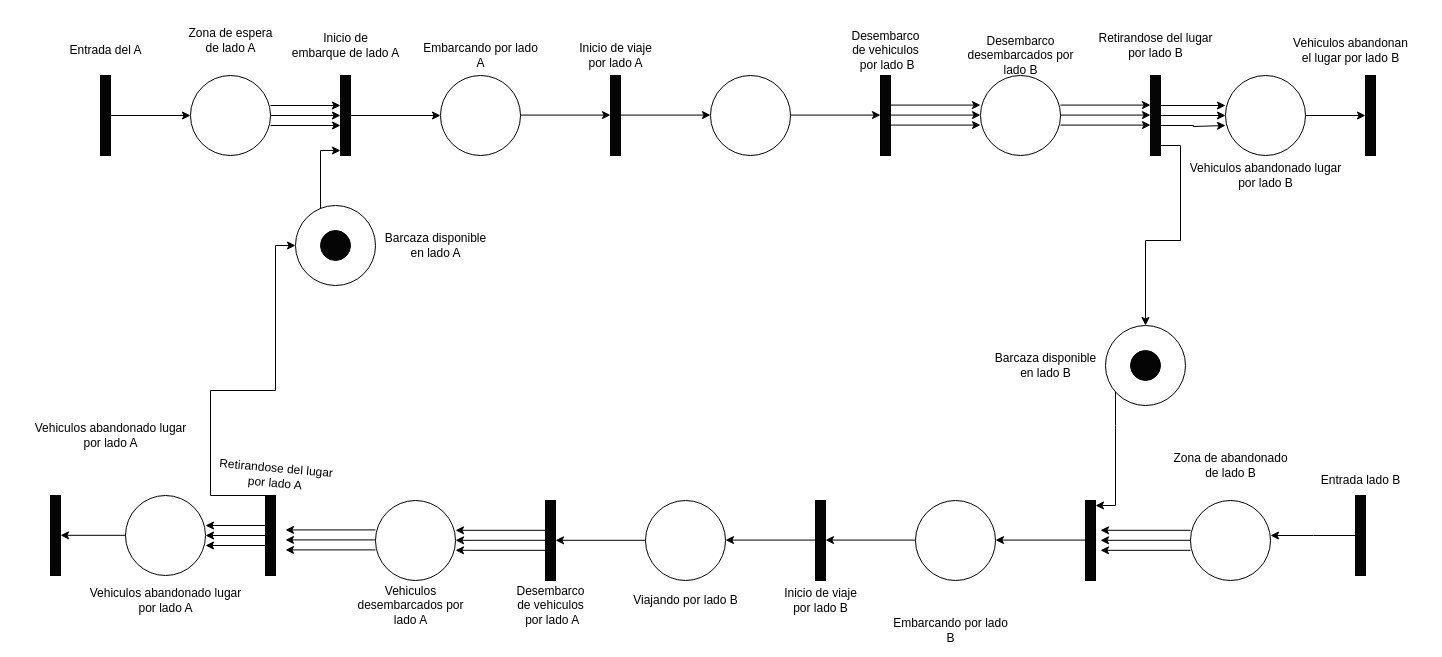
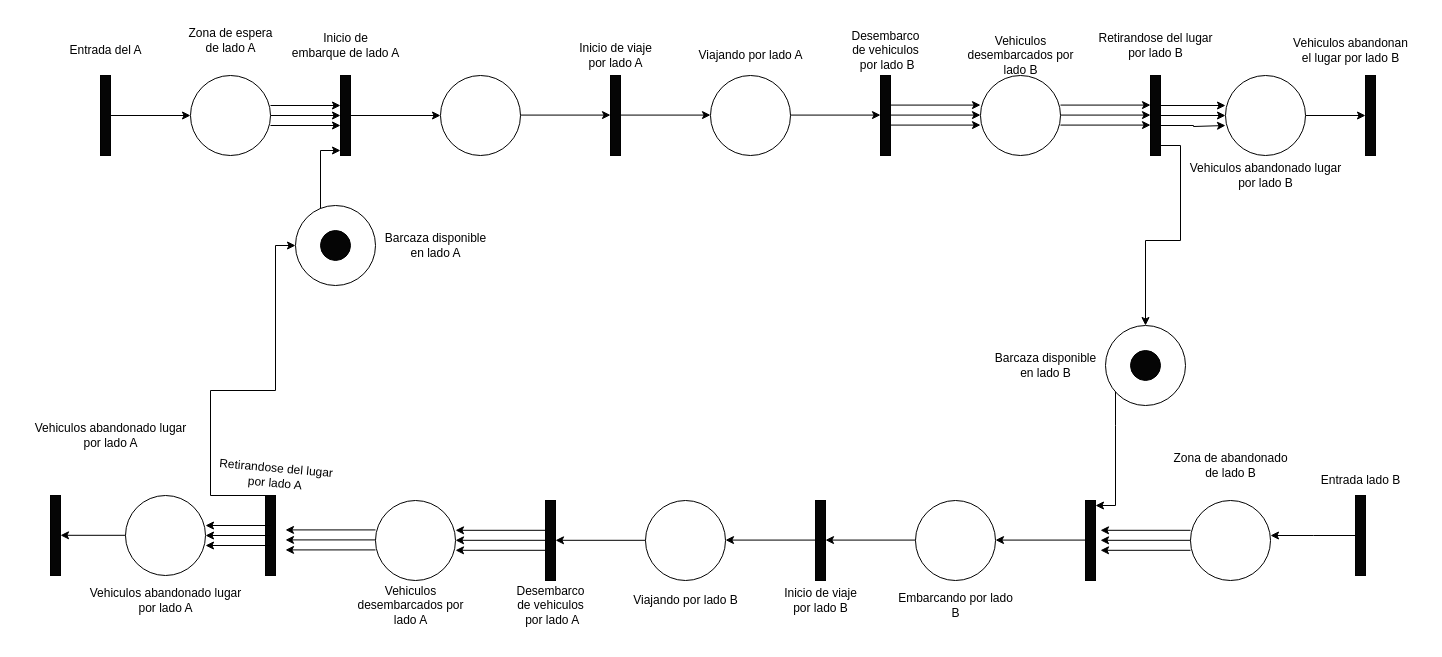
(481, 56) -> none
none -> (751, 56)
(1021, 56) -> (1021, 56)
(951, 631) -> (956, 606)
